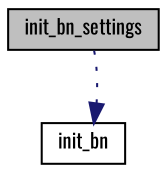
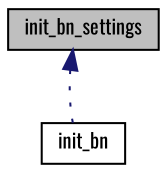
(97, 76) -> (70, 97)
